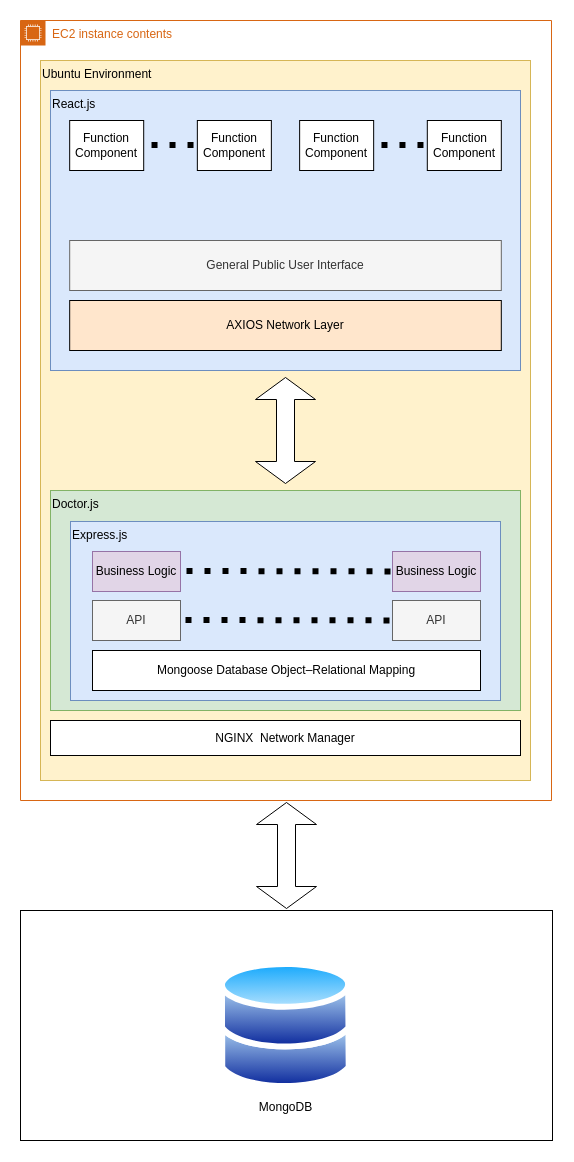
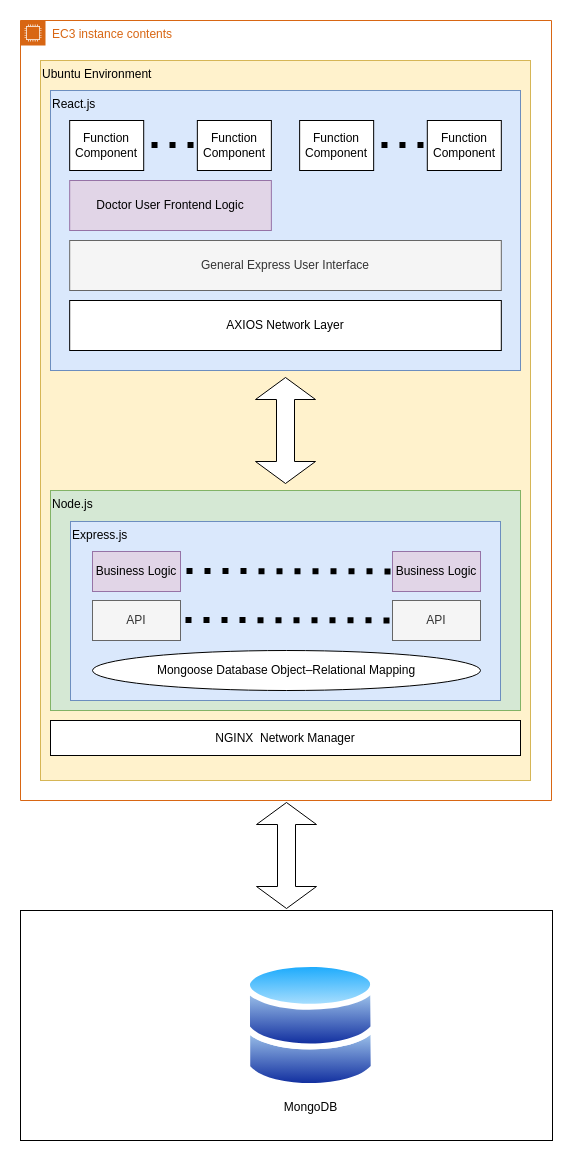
(118, 35) -> (118, 35)
none -> (171, 206)
(286, 266) -> (286, 266)
(286, 326) -> (286, 326)
(81, 505) -> (74, 505)
(287, 671) -> (287, 671)
(286, 1026) -> (311, 1026)
